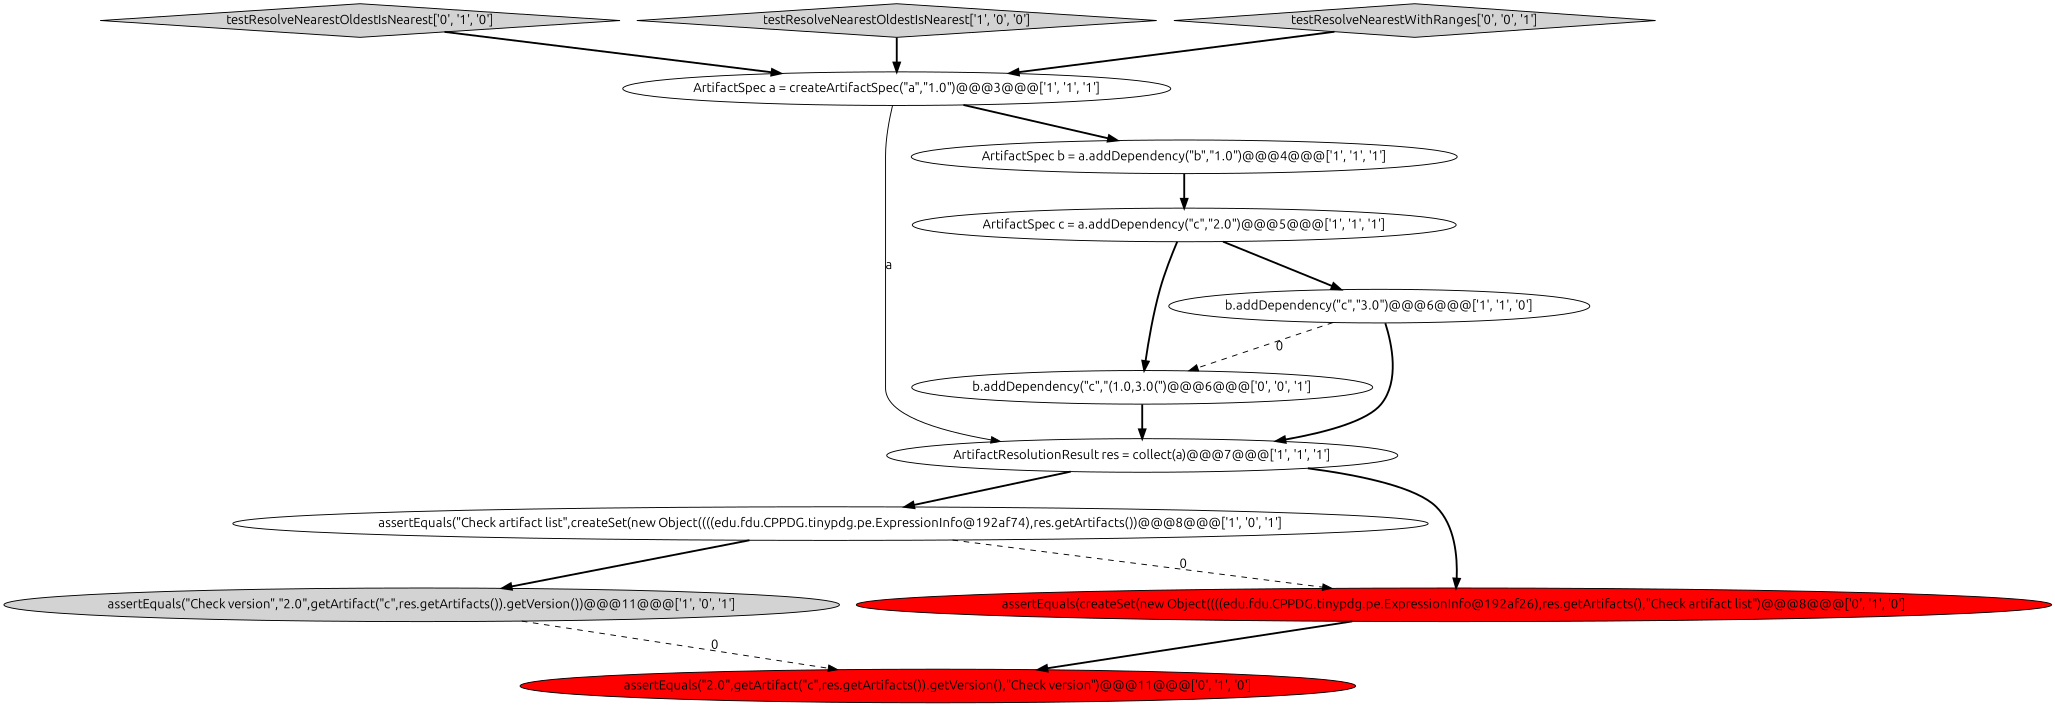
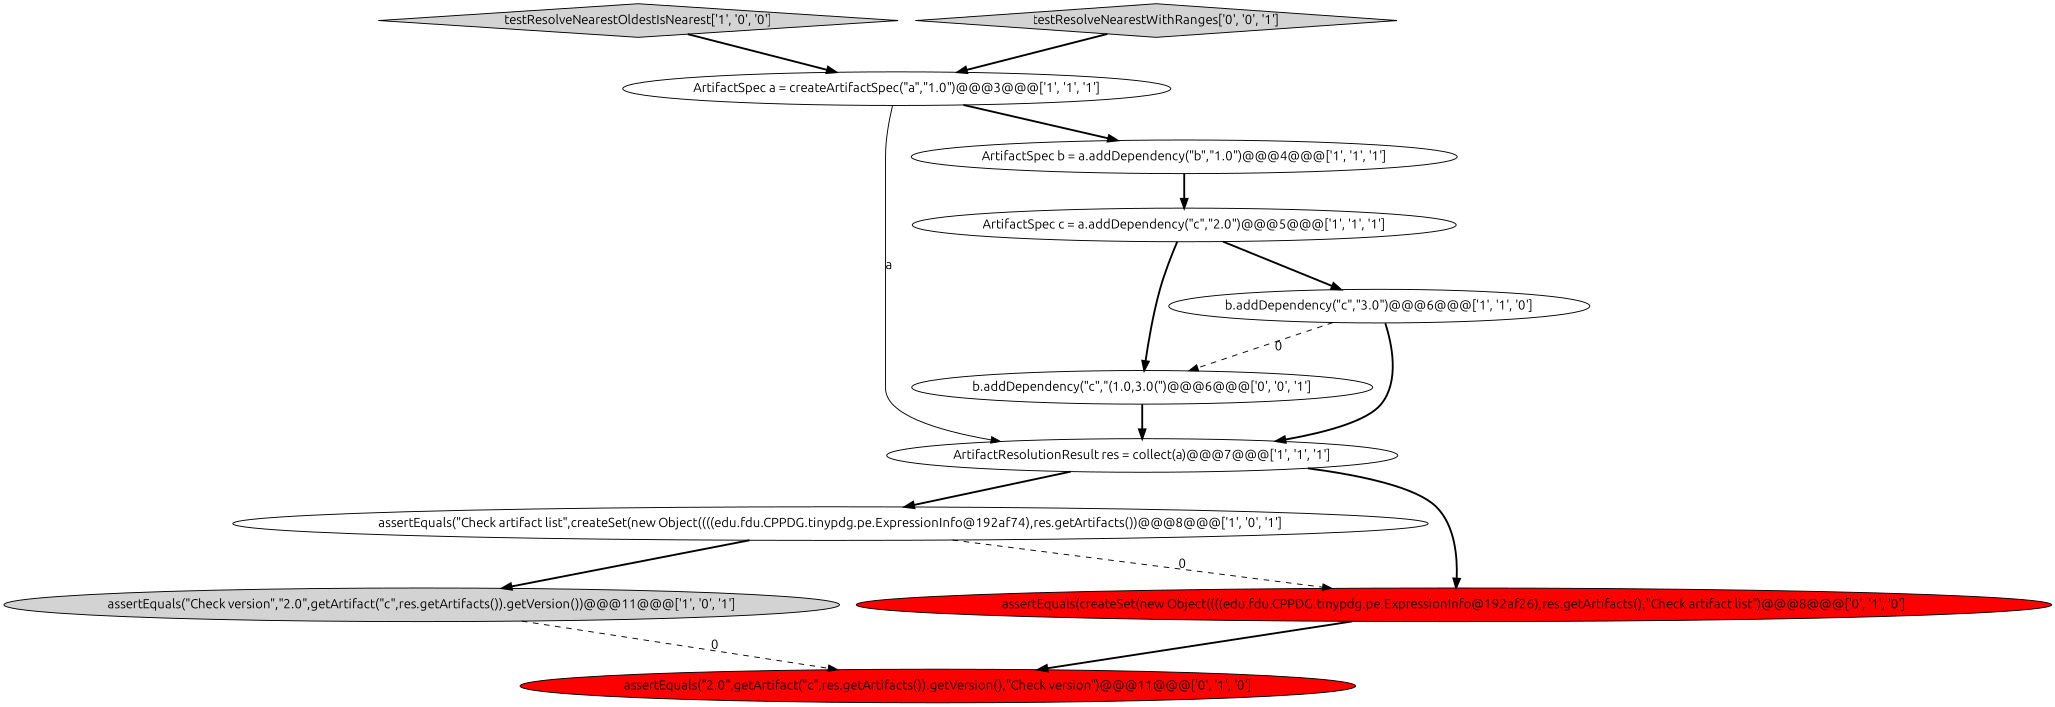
(360, 21) -> none
